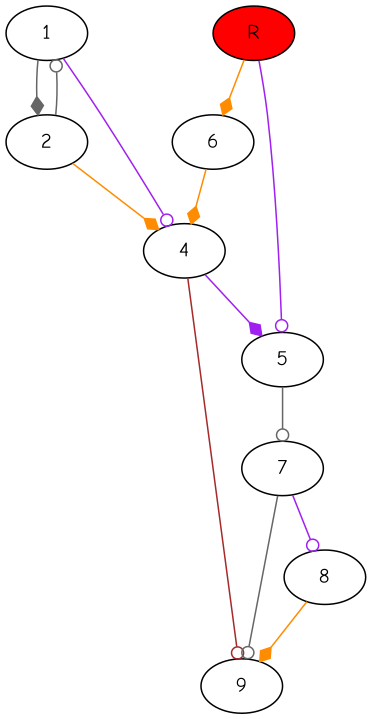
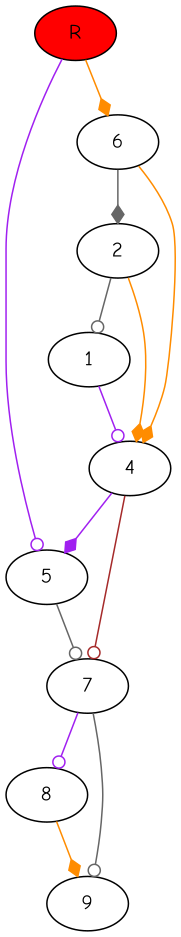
(37, 78) -> (118, 188)
(212, 462) -> (110, 571)
